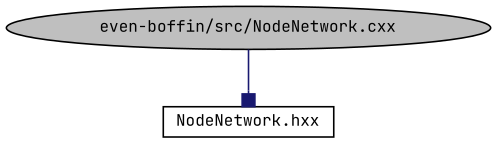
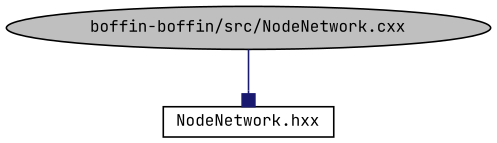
(249, 28) -> (249, 28)
